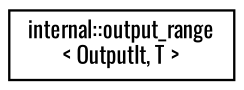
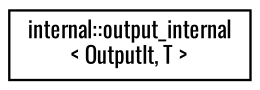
(122, 45) -> (130, 45)
